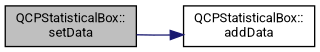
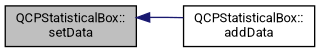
(153, 35) -> (167, 17)
